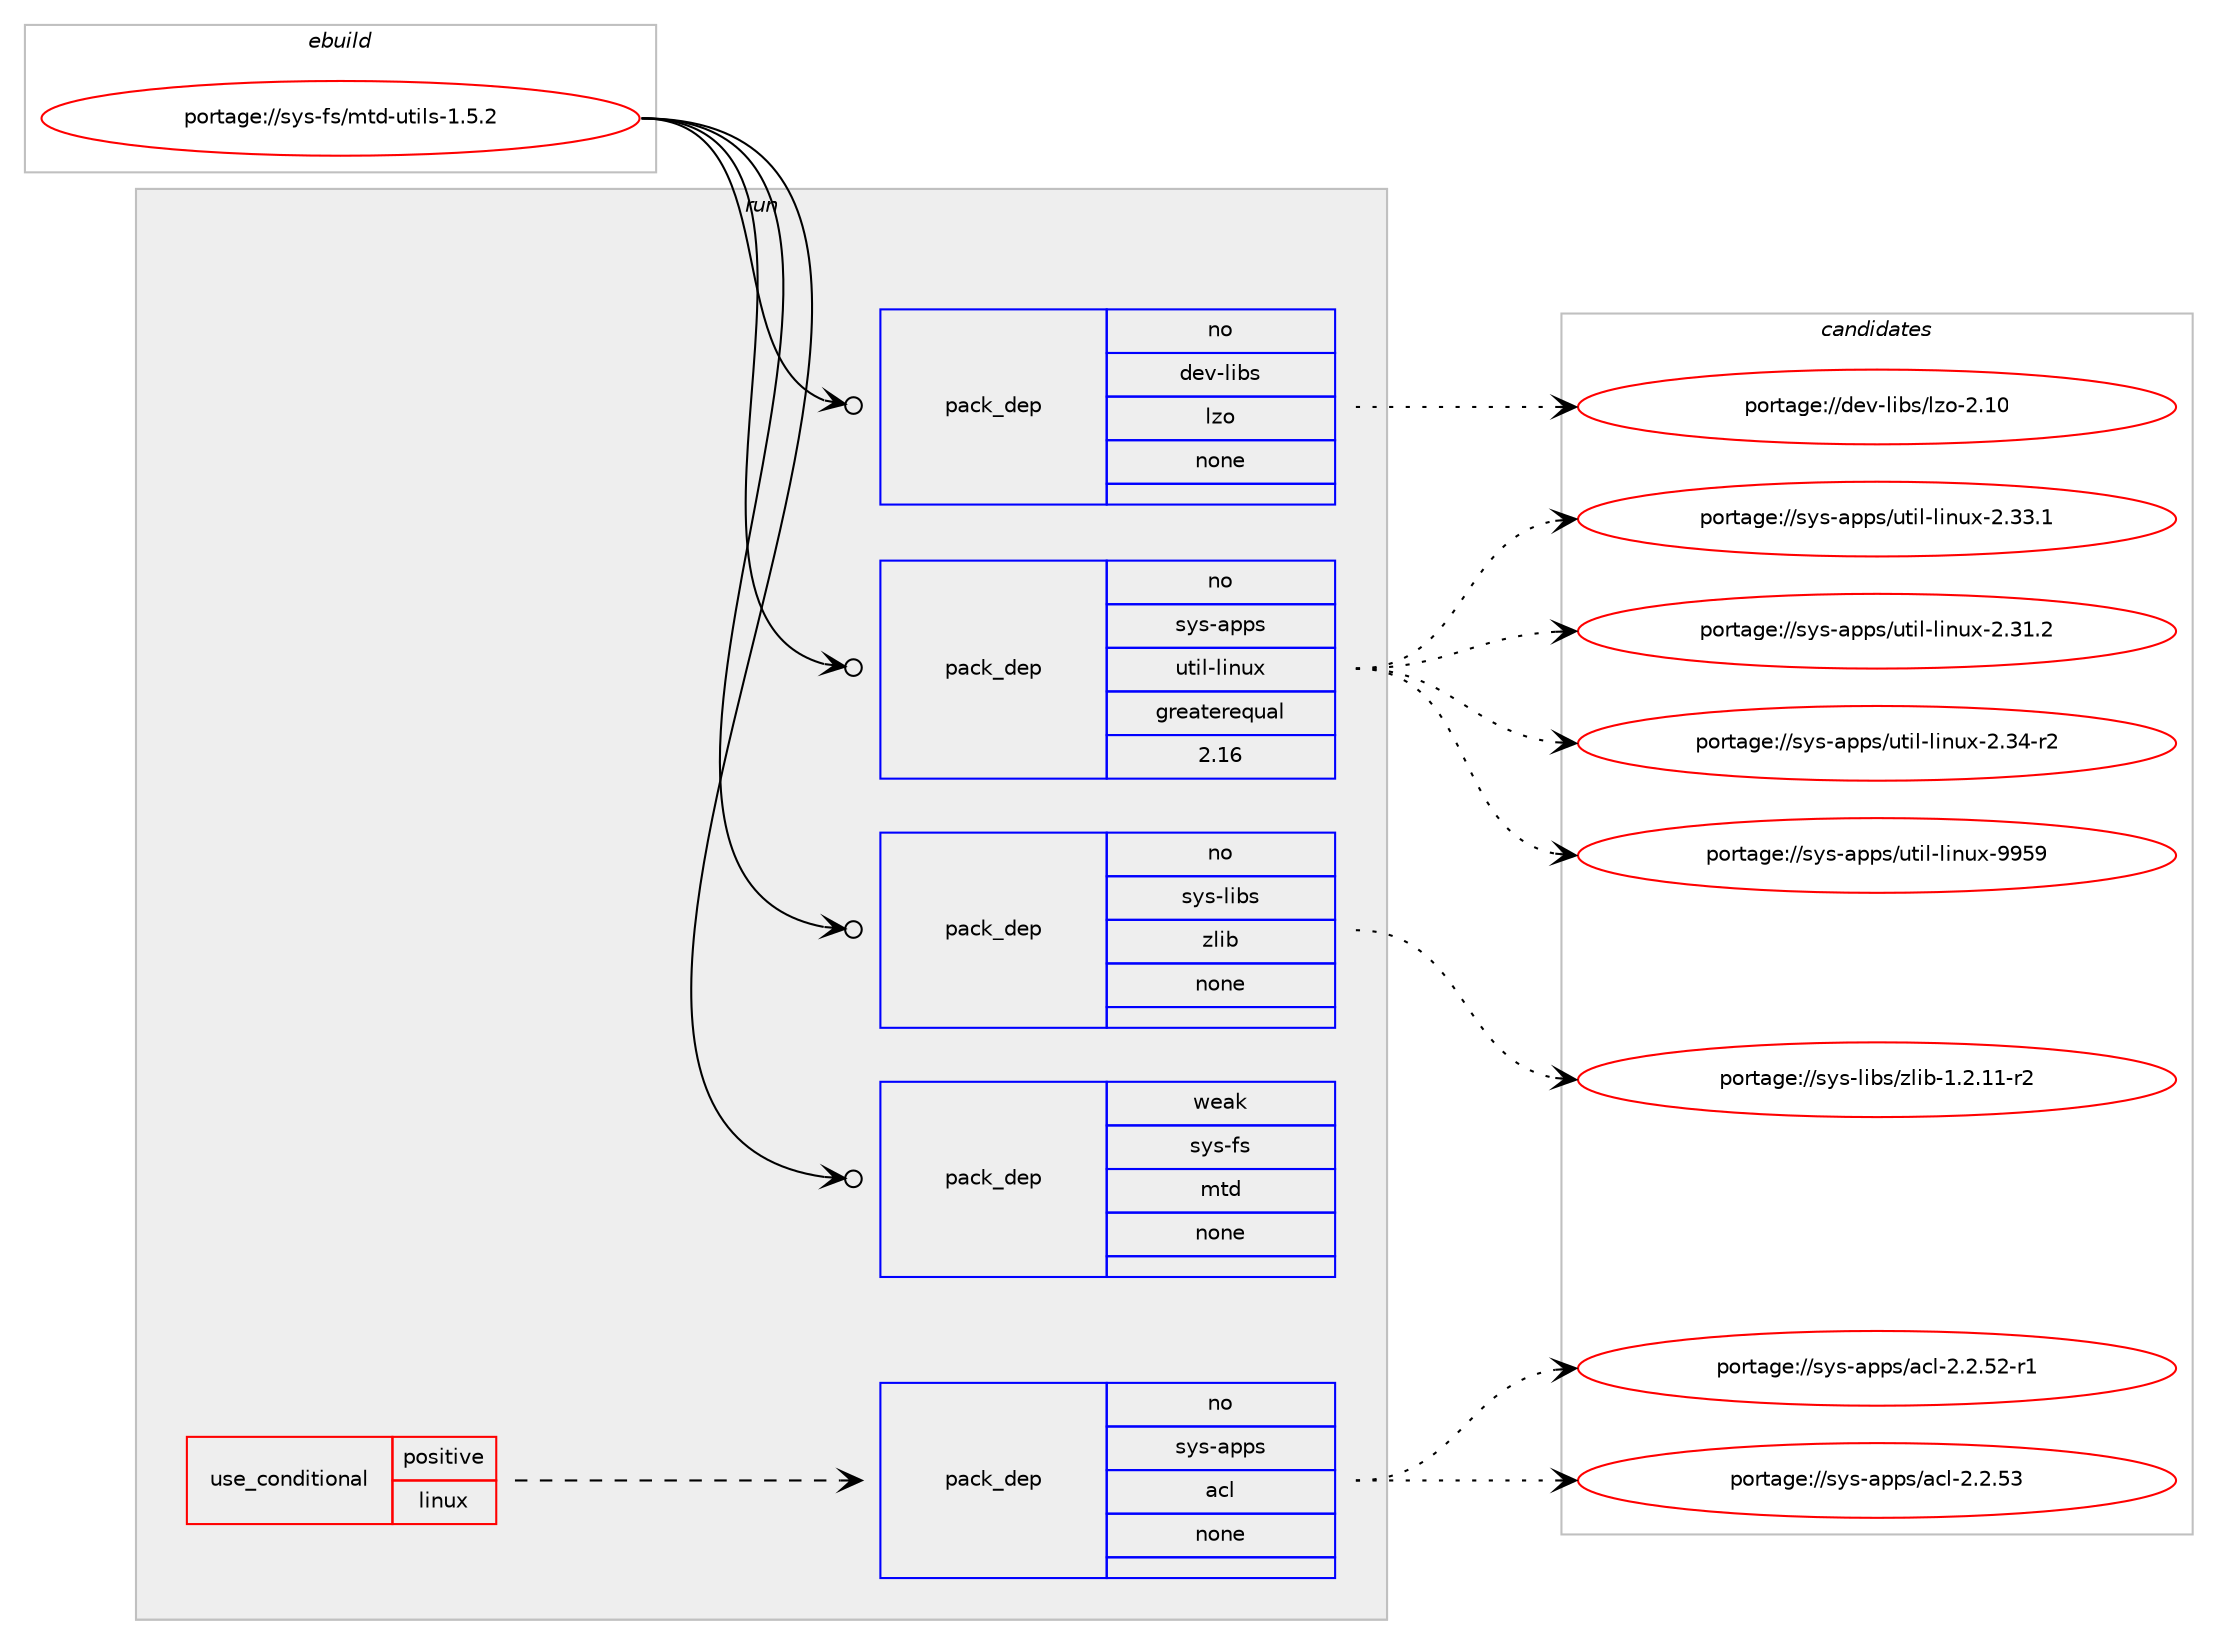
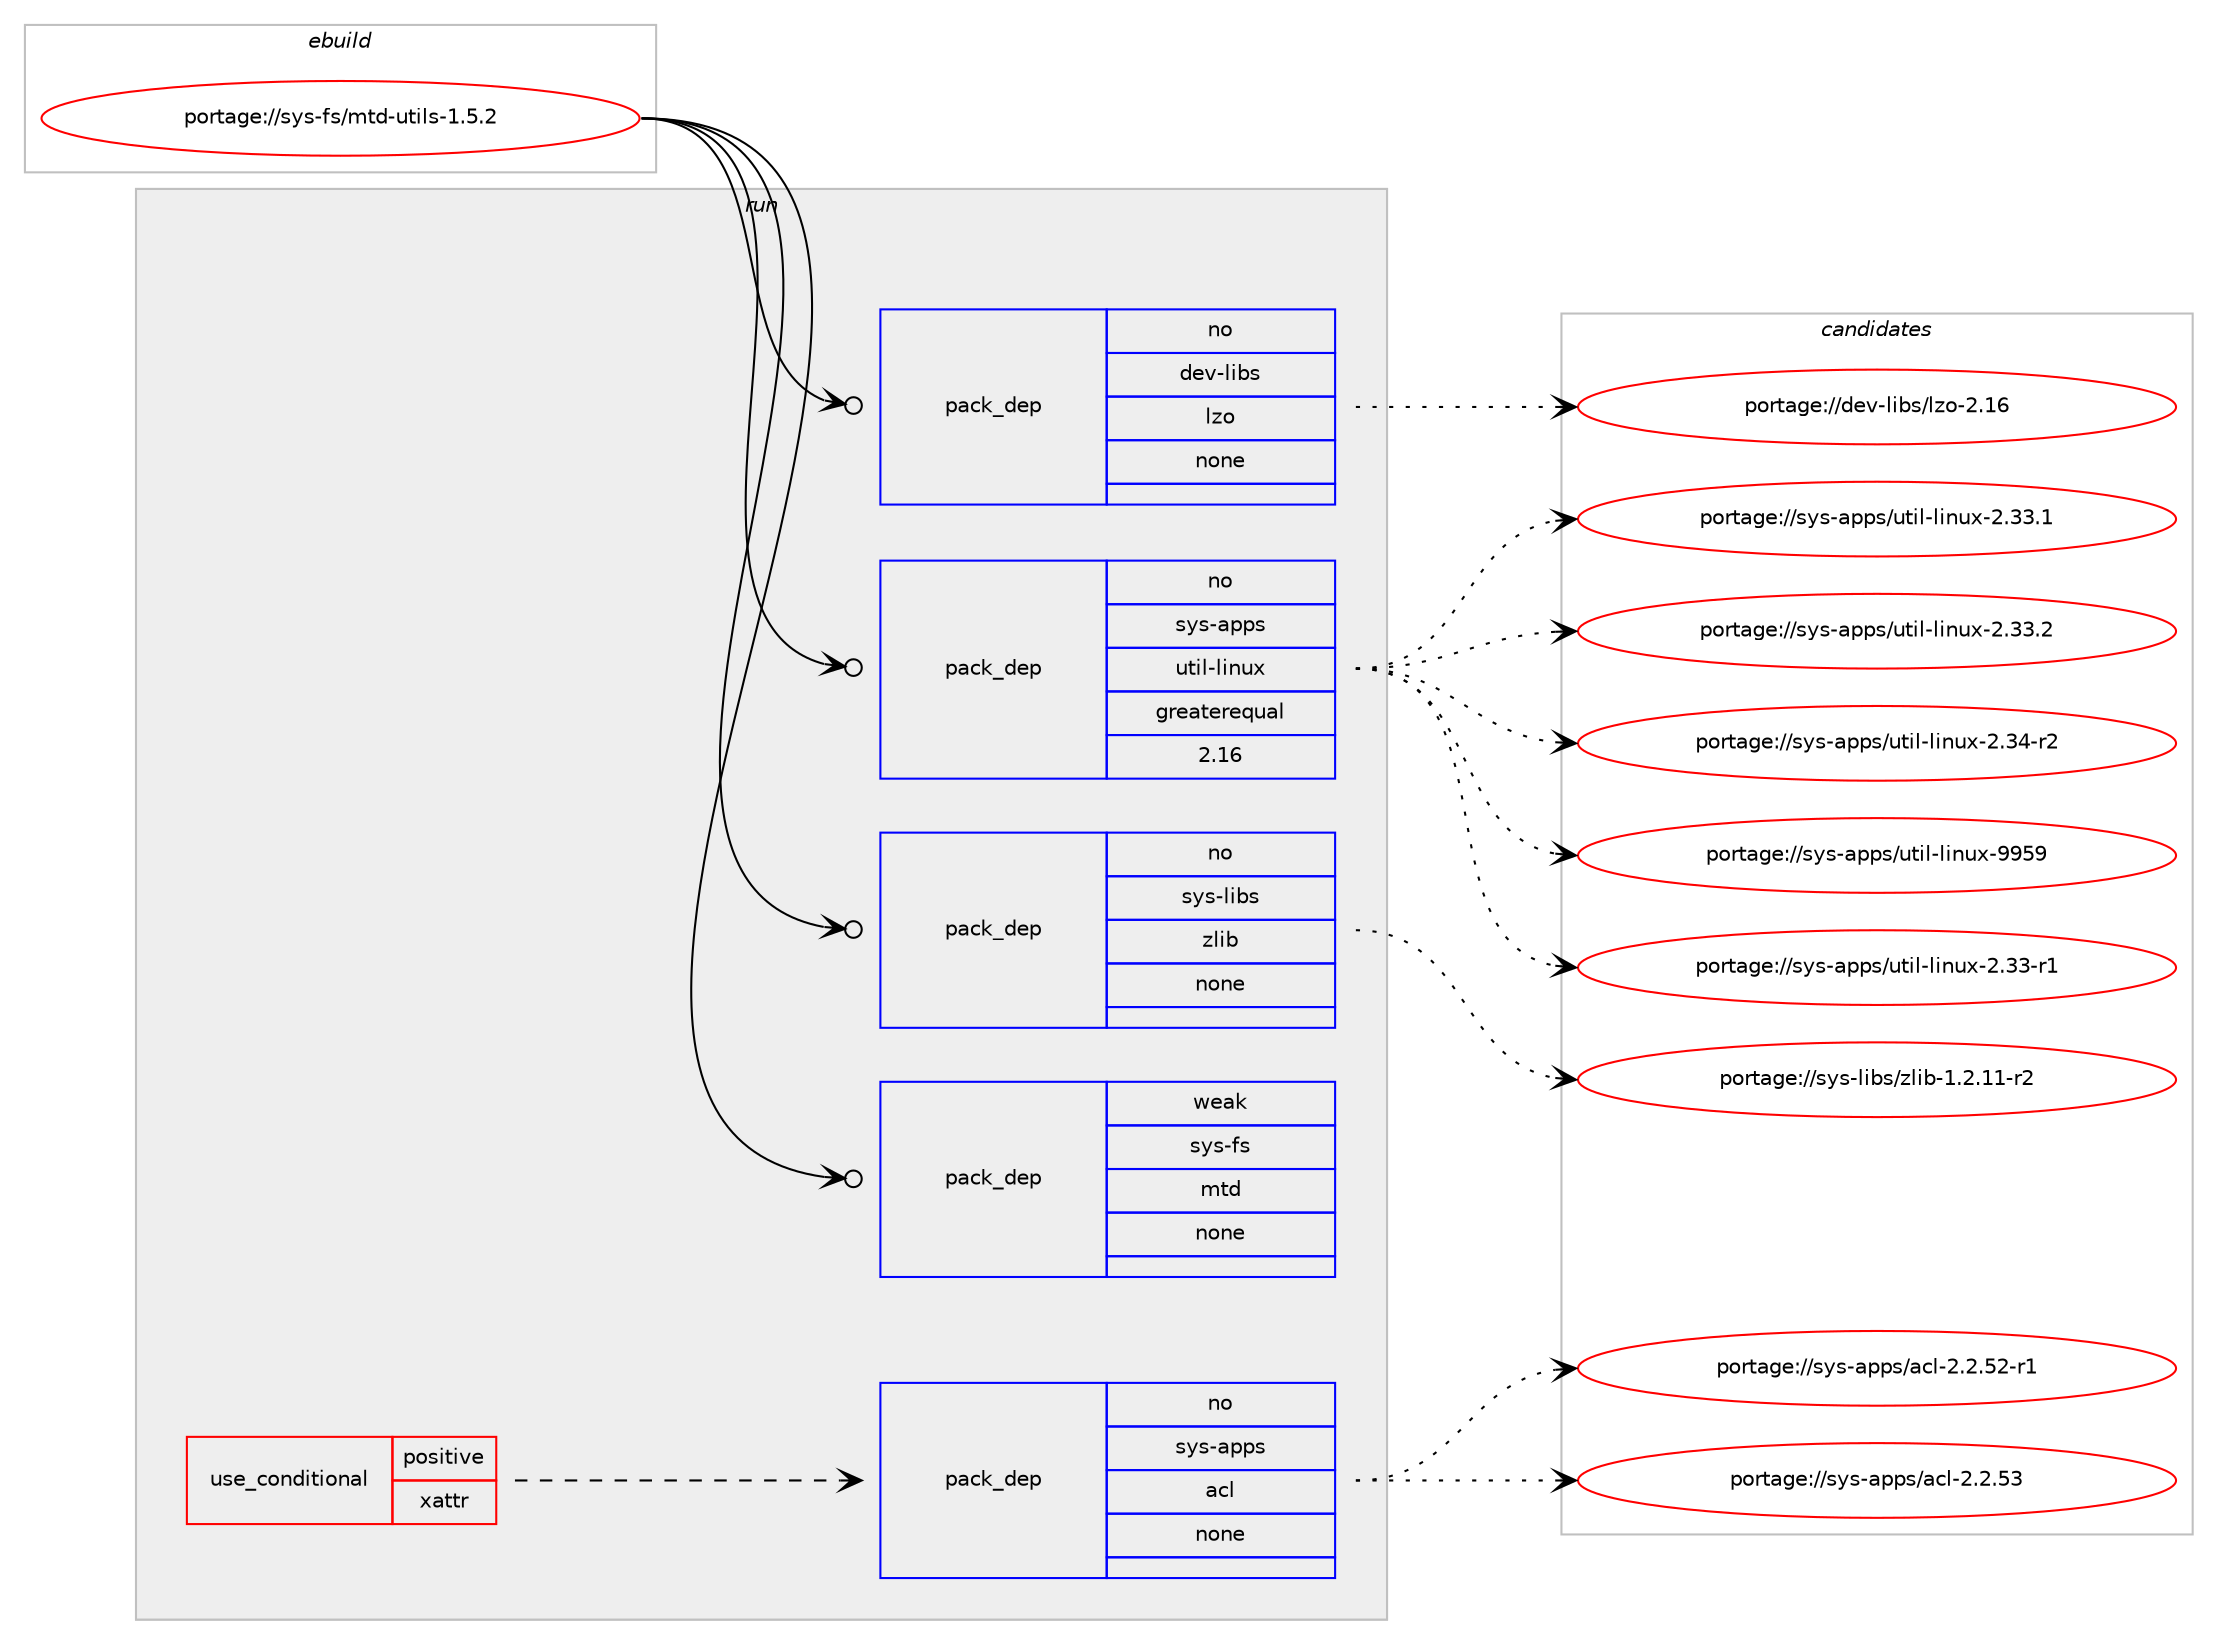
(1877, 407) -> (1877, 407)
(1877, 631) -> (1877, 631)
none -> (1877, 968)
(444, 1501) -> (444, 1501)
